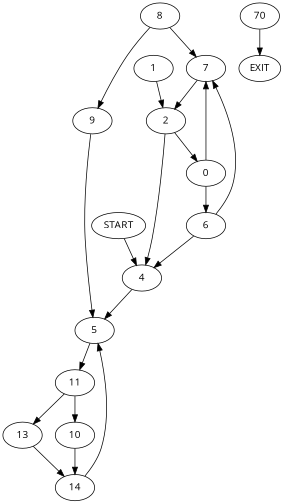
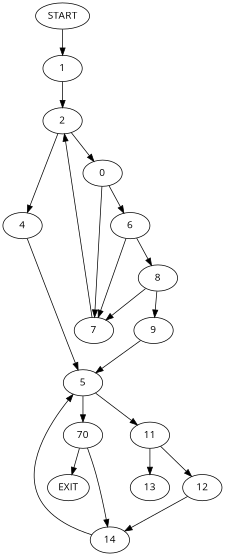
(129, 249) -> (63, 39)
(177, 250) -> (142, 249)
none -> (83, 405)
(75, 435) -> (202, 488)
(46, 459) -> (98, 483)
